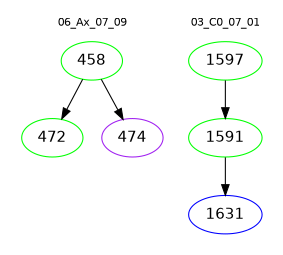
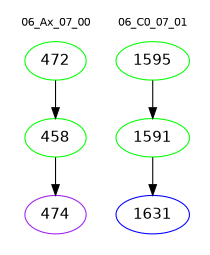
(92, 23) -> (56, 23)
(225, 23) -> (153, 23)
(225, 61) -> (153, 61)
(75, 94) -> (56, 94)
